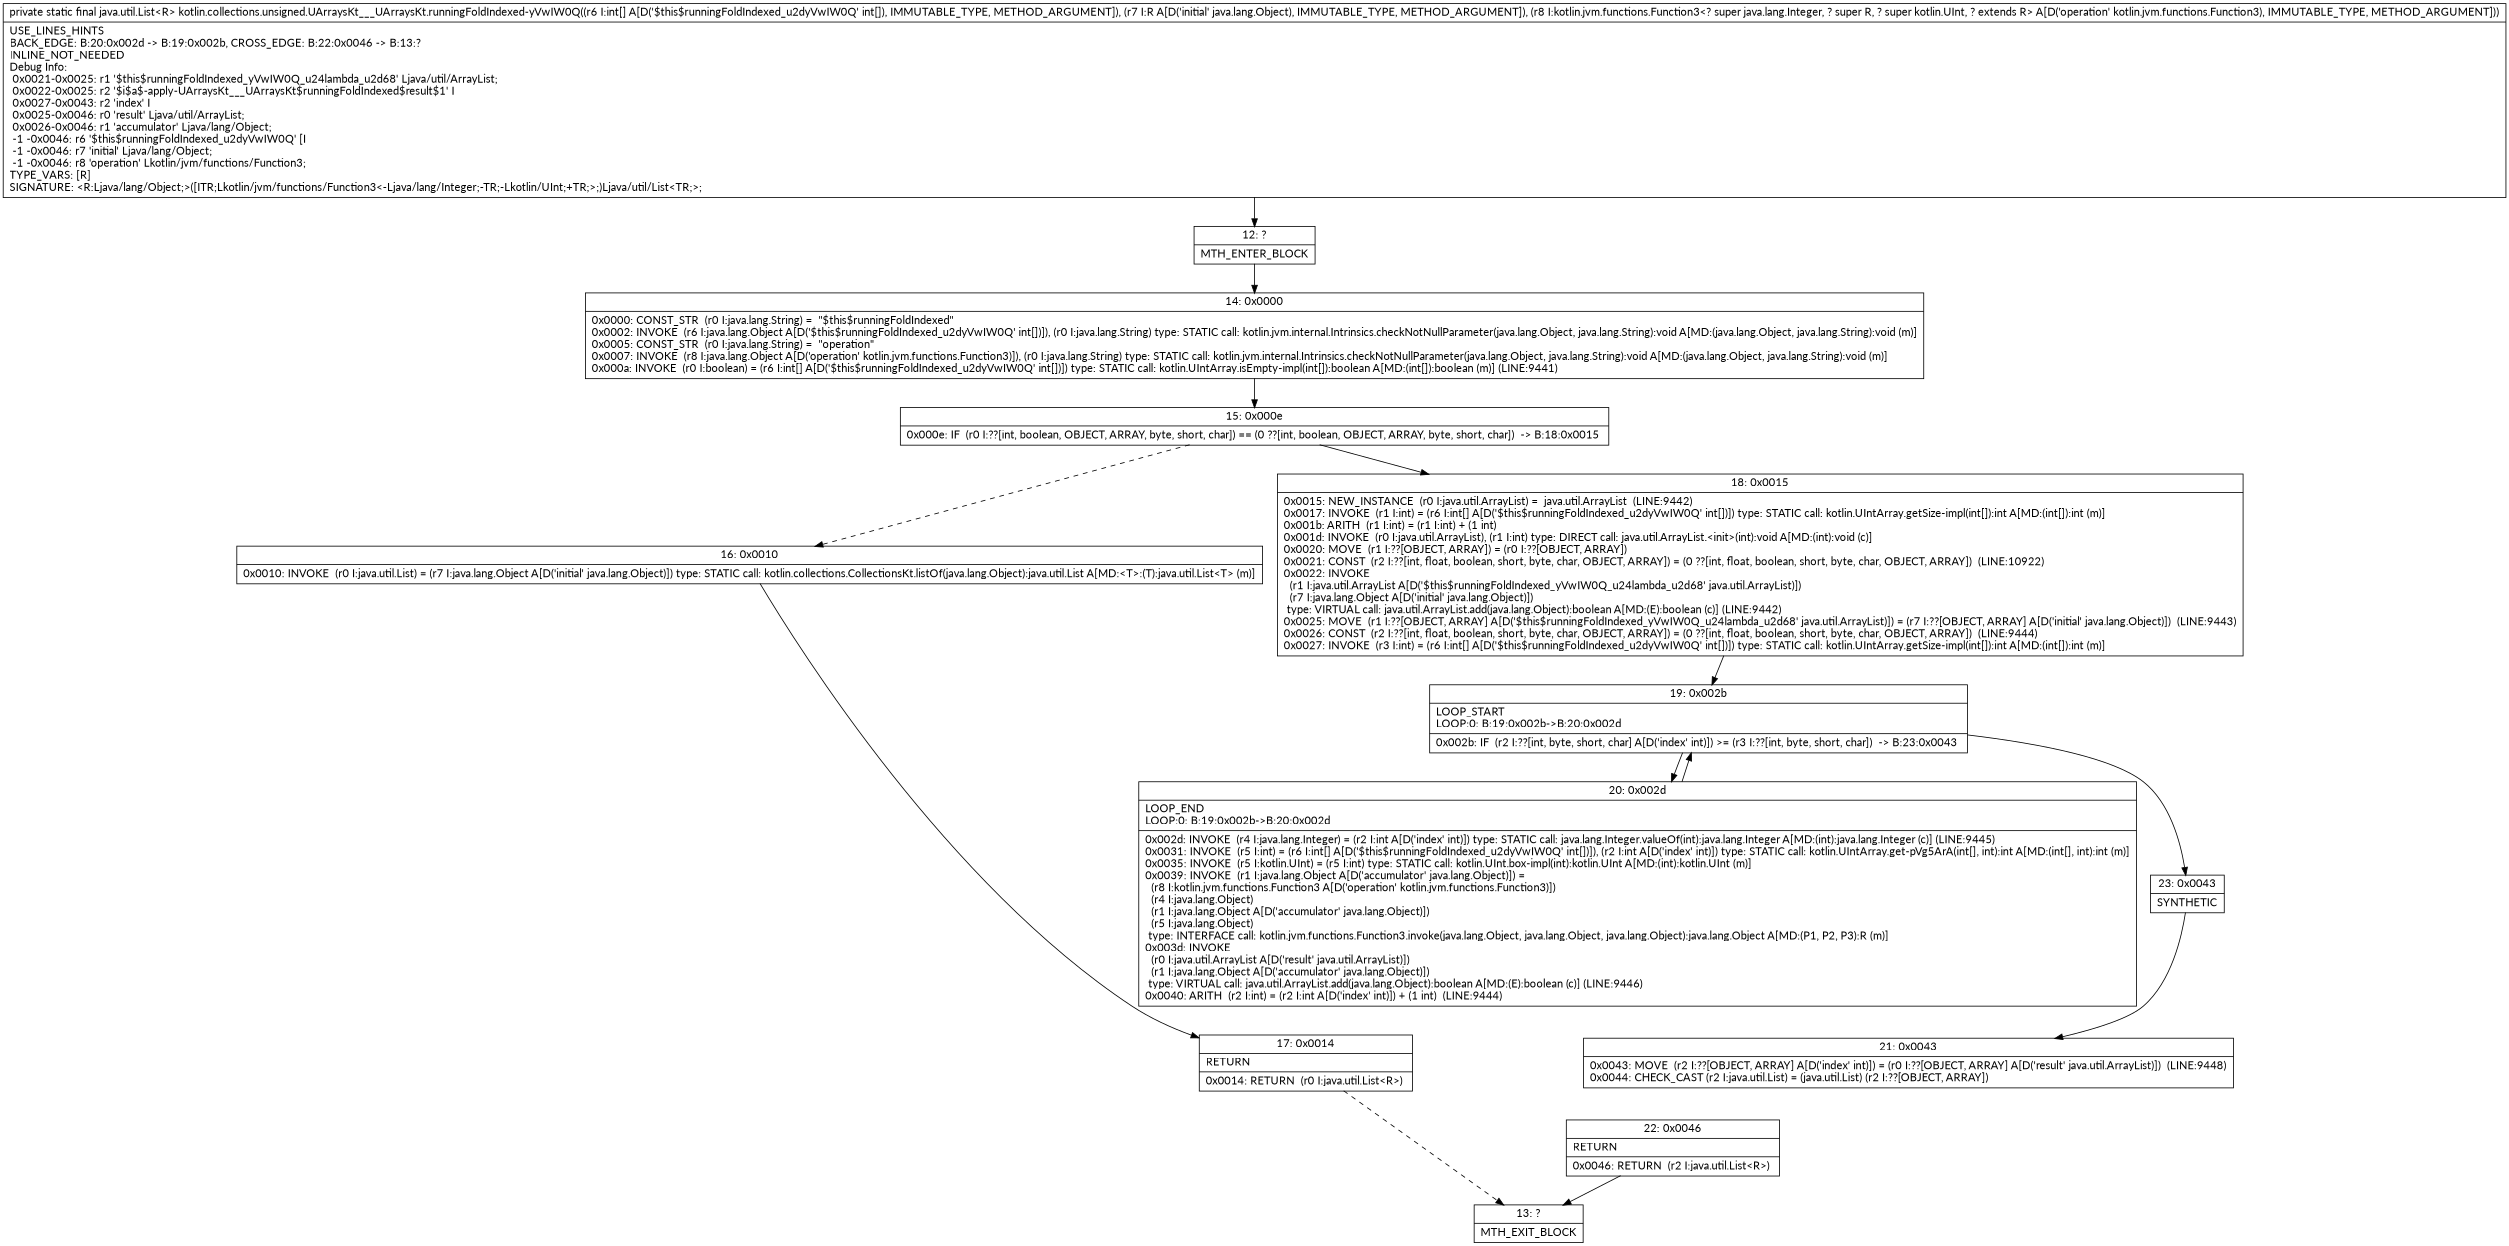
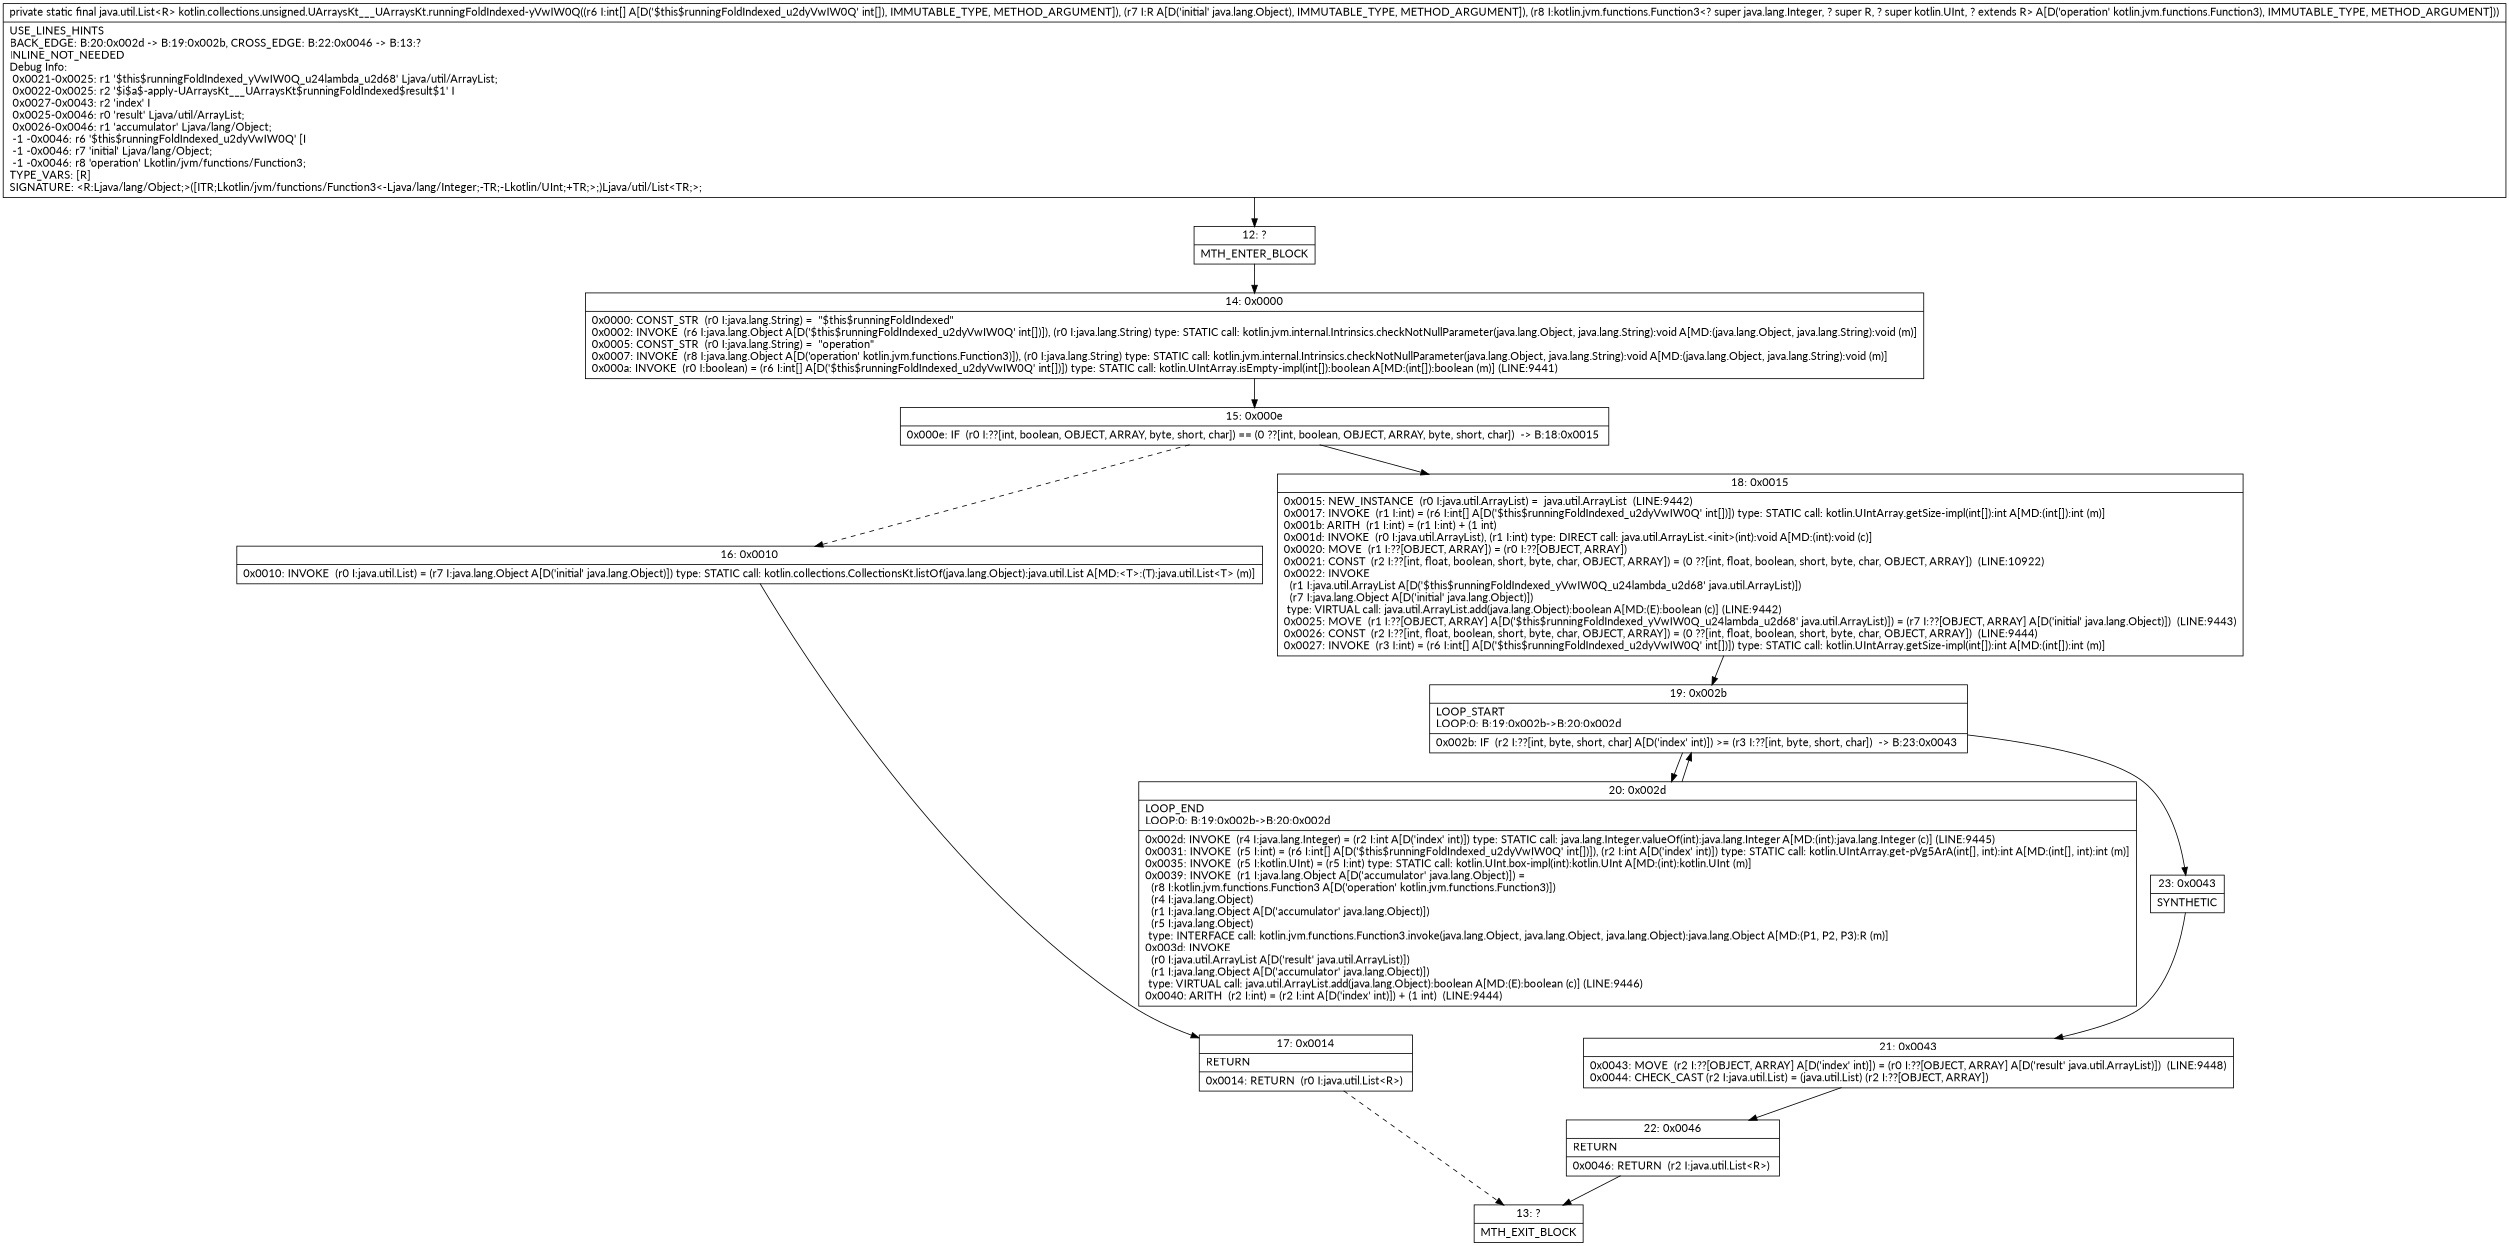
none -> (1799, 1103)
